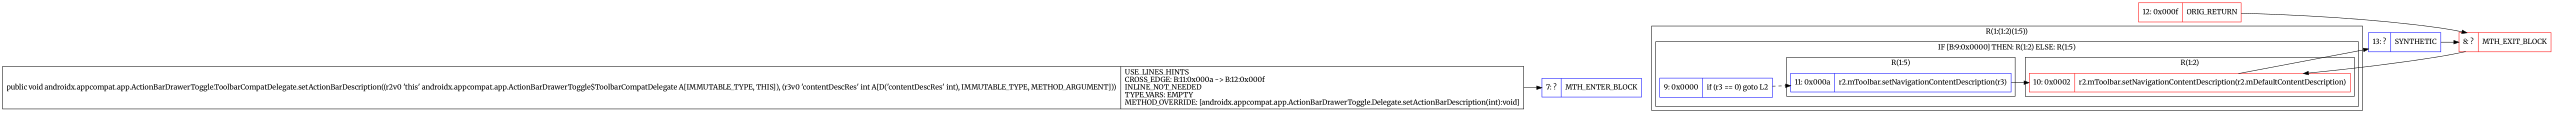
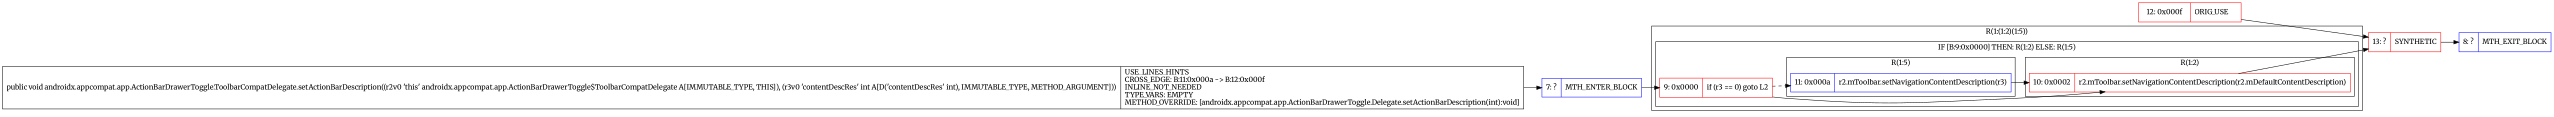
(2212, 12) -> (2212, 12)
(2352, 19) -> (2311, 29)
(2405, 42) -> (2405, 42)
(2505, 42) -> (2505, 42)
(2387, 64) -> (1936, 102)
none -> (1648, 88)
(1716, 88) -> (1716, 88)
